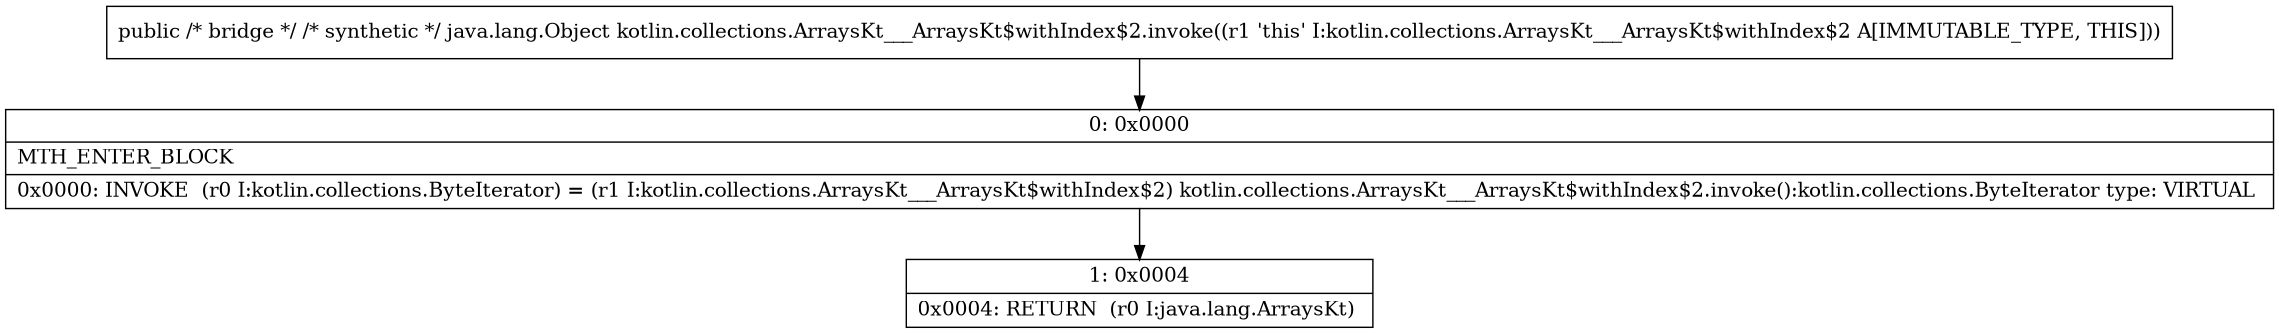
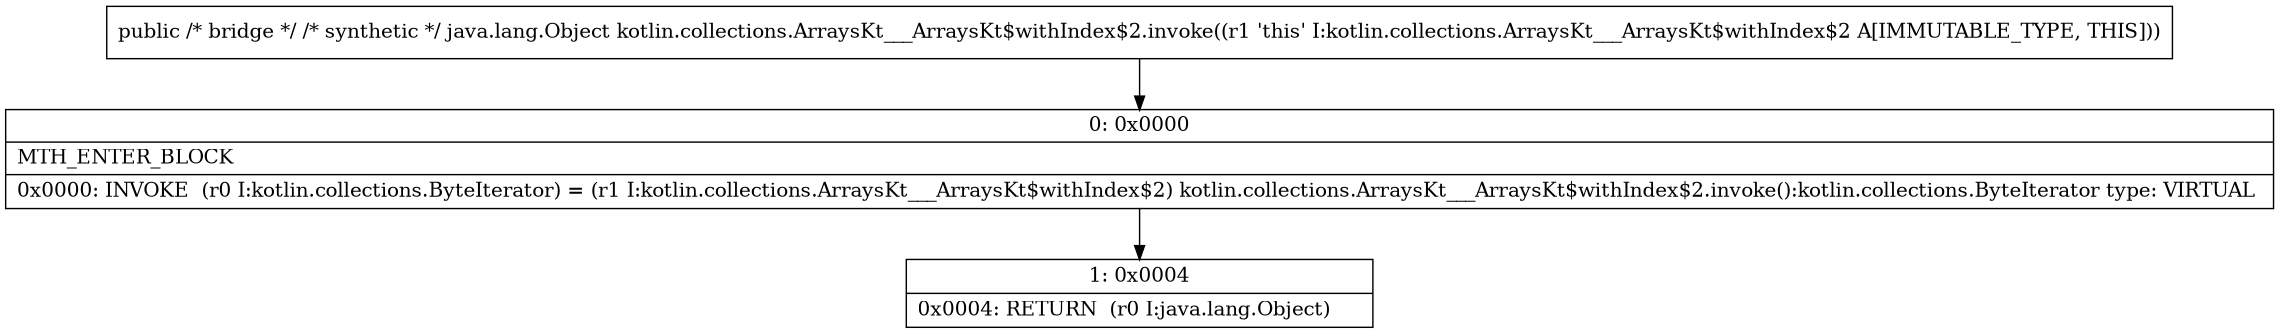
(1140, 310) -> (1128, 310)
